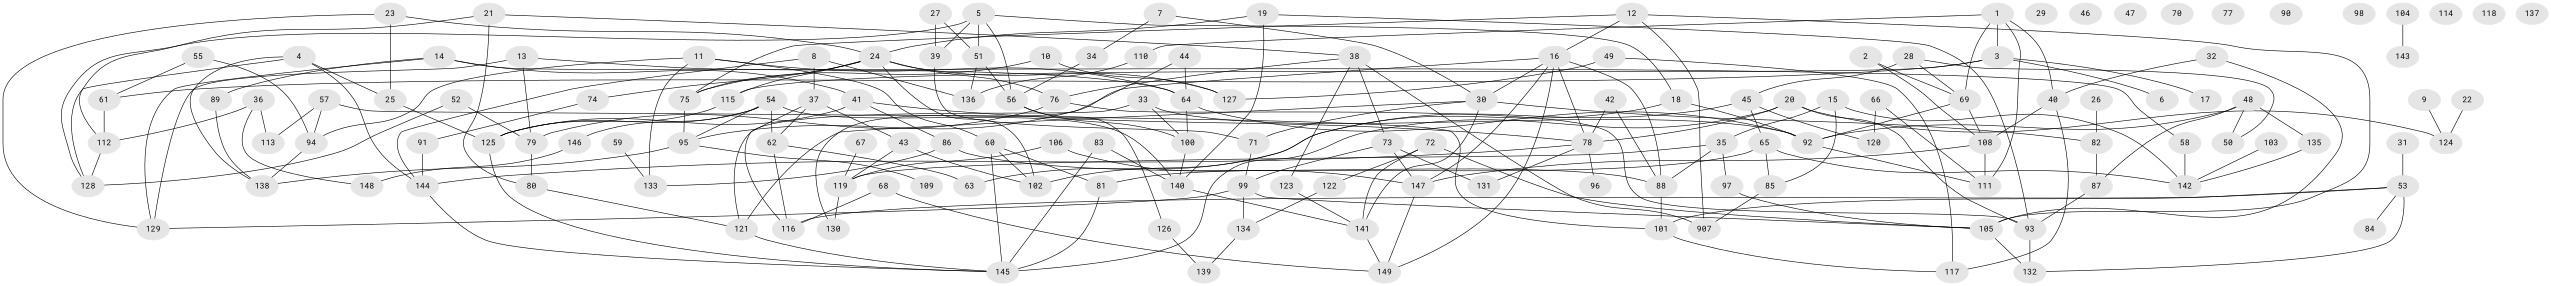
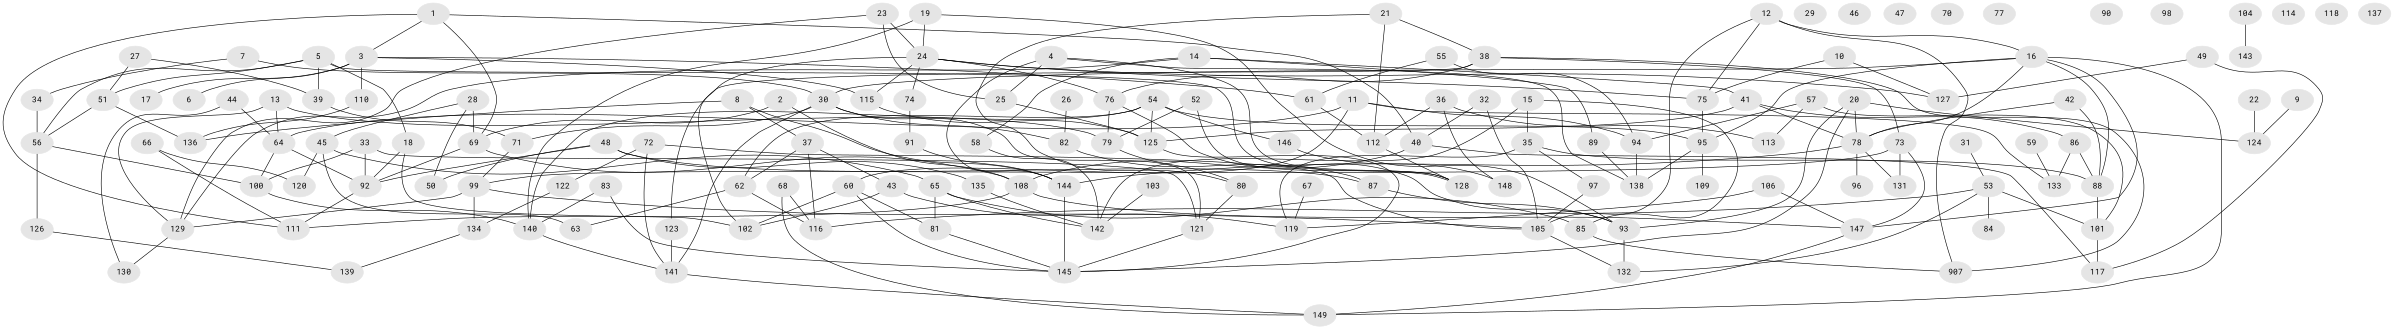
(1567, 29) -> (362, 83)
(838, 203) -> (151, 251)
